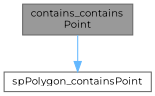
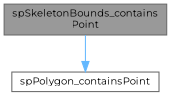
(78, 20) -> (85, 20)
